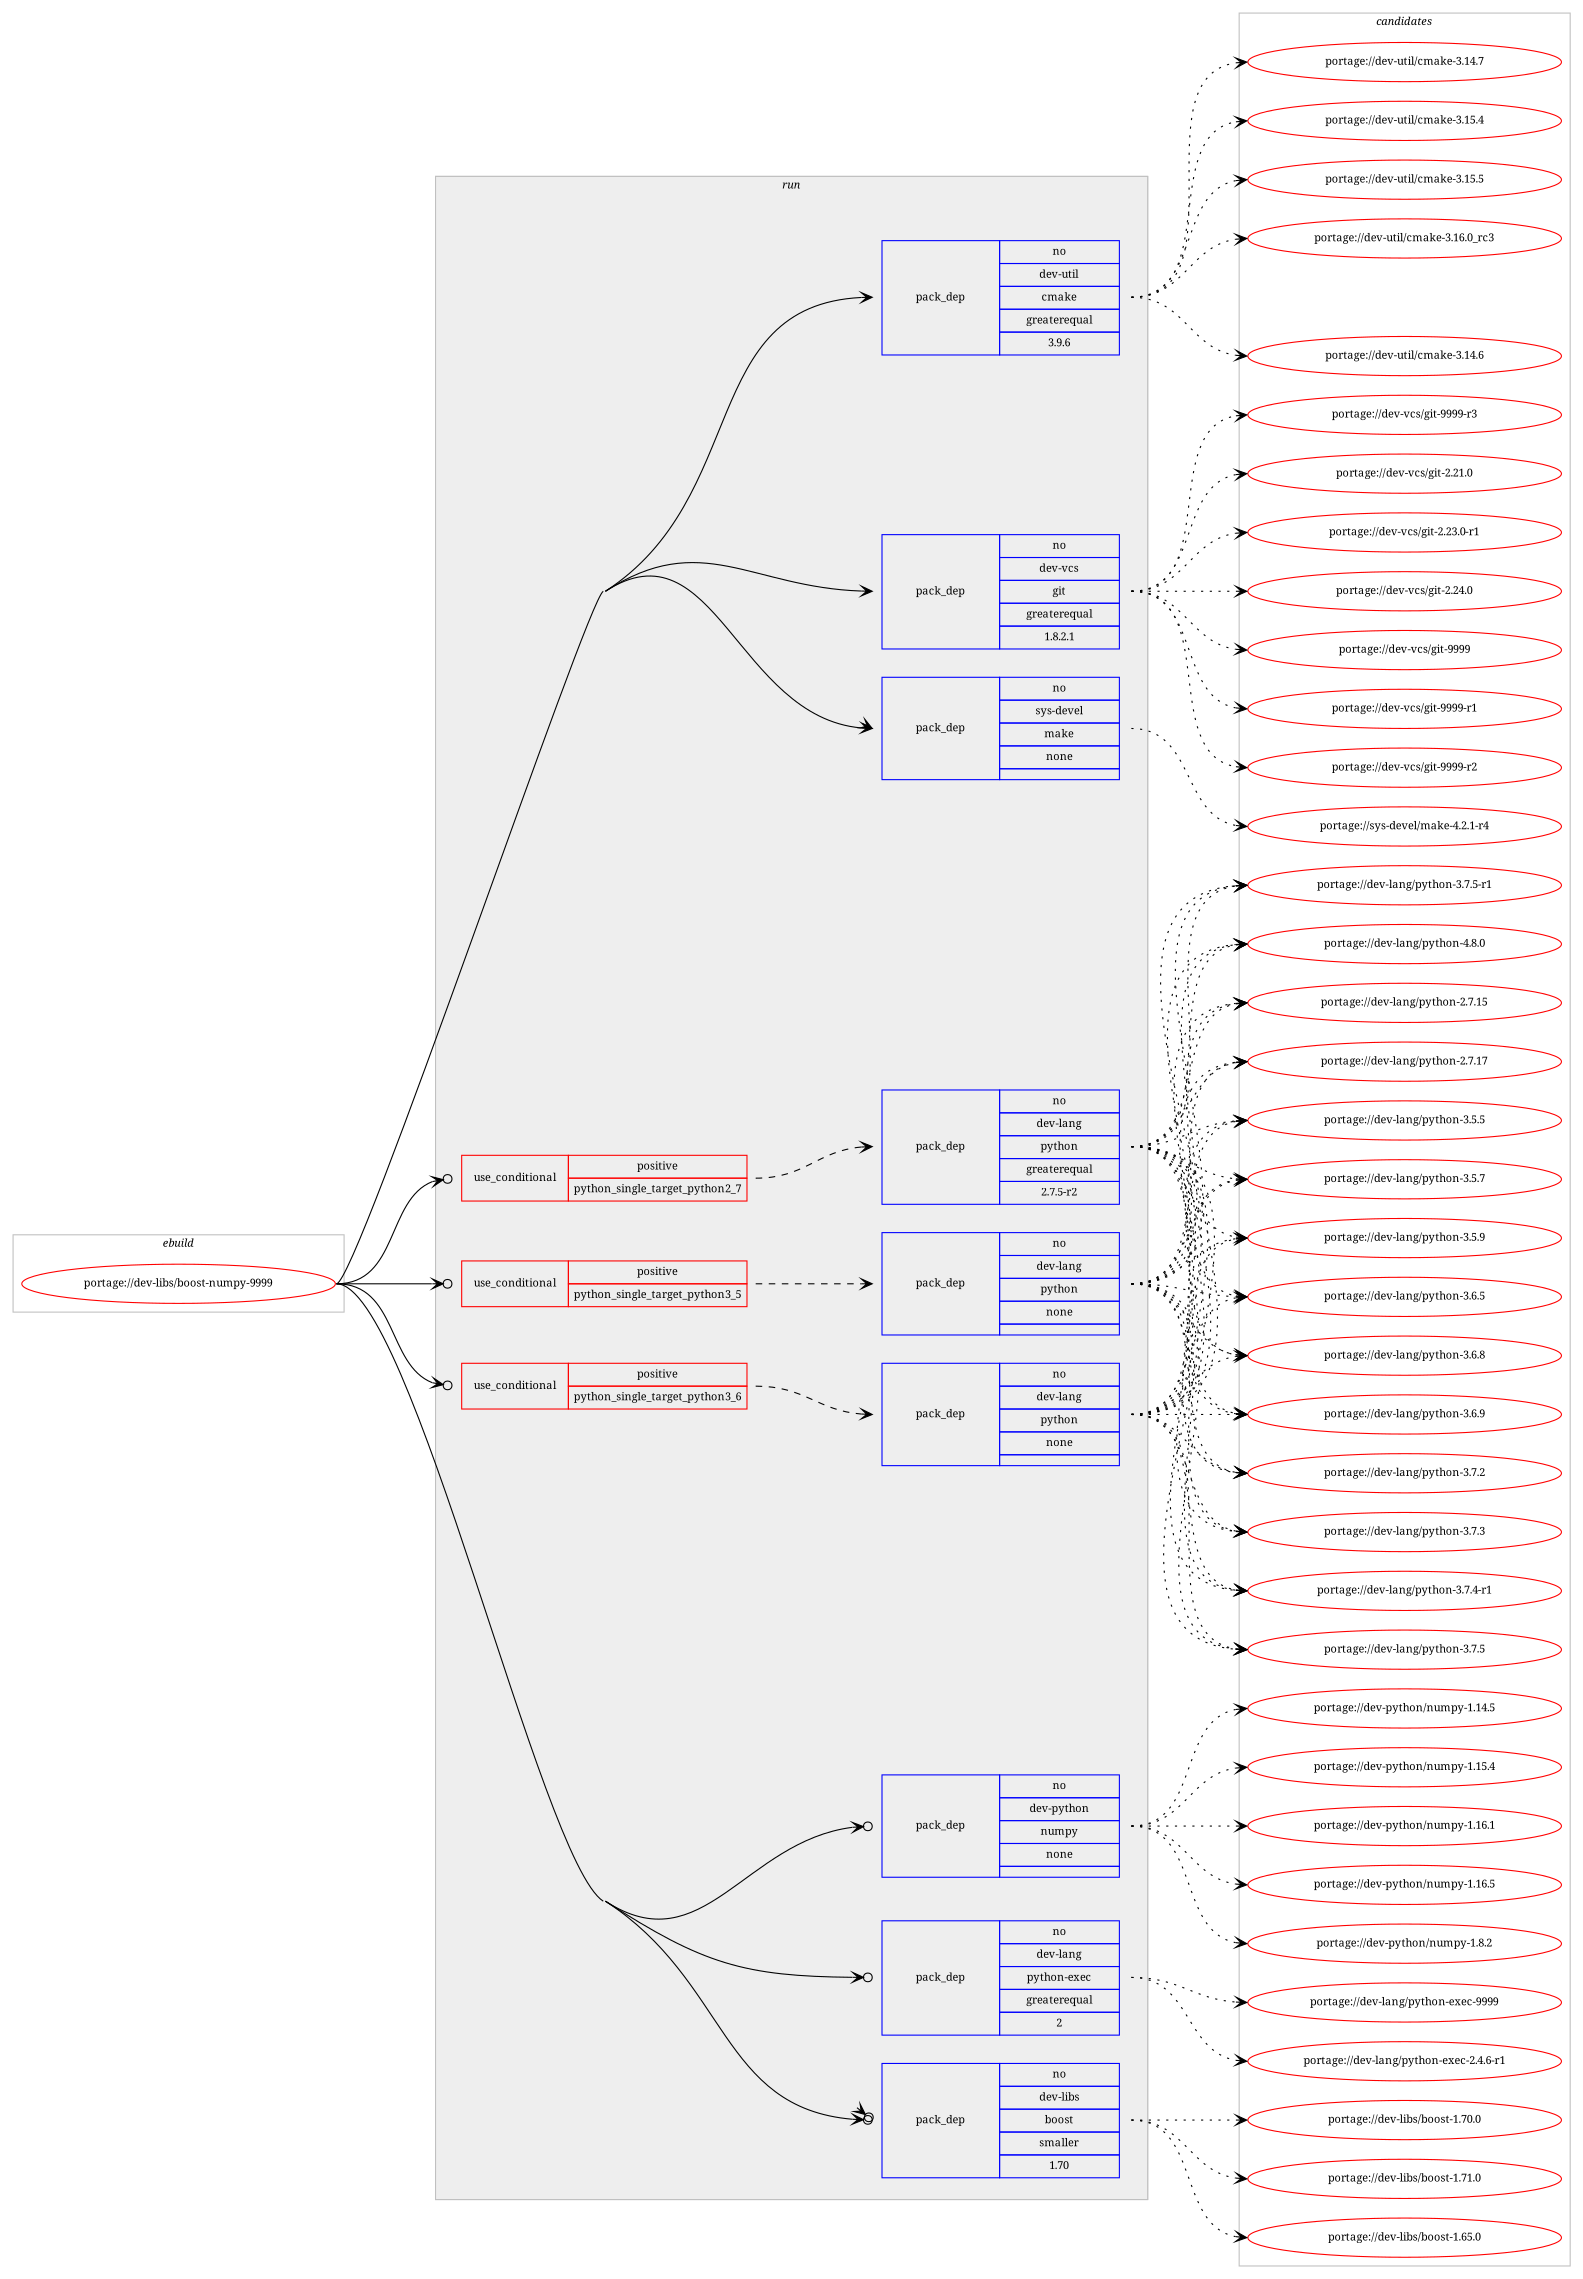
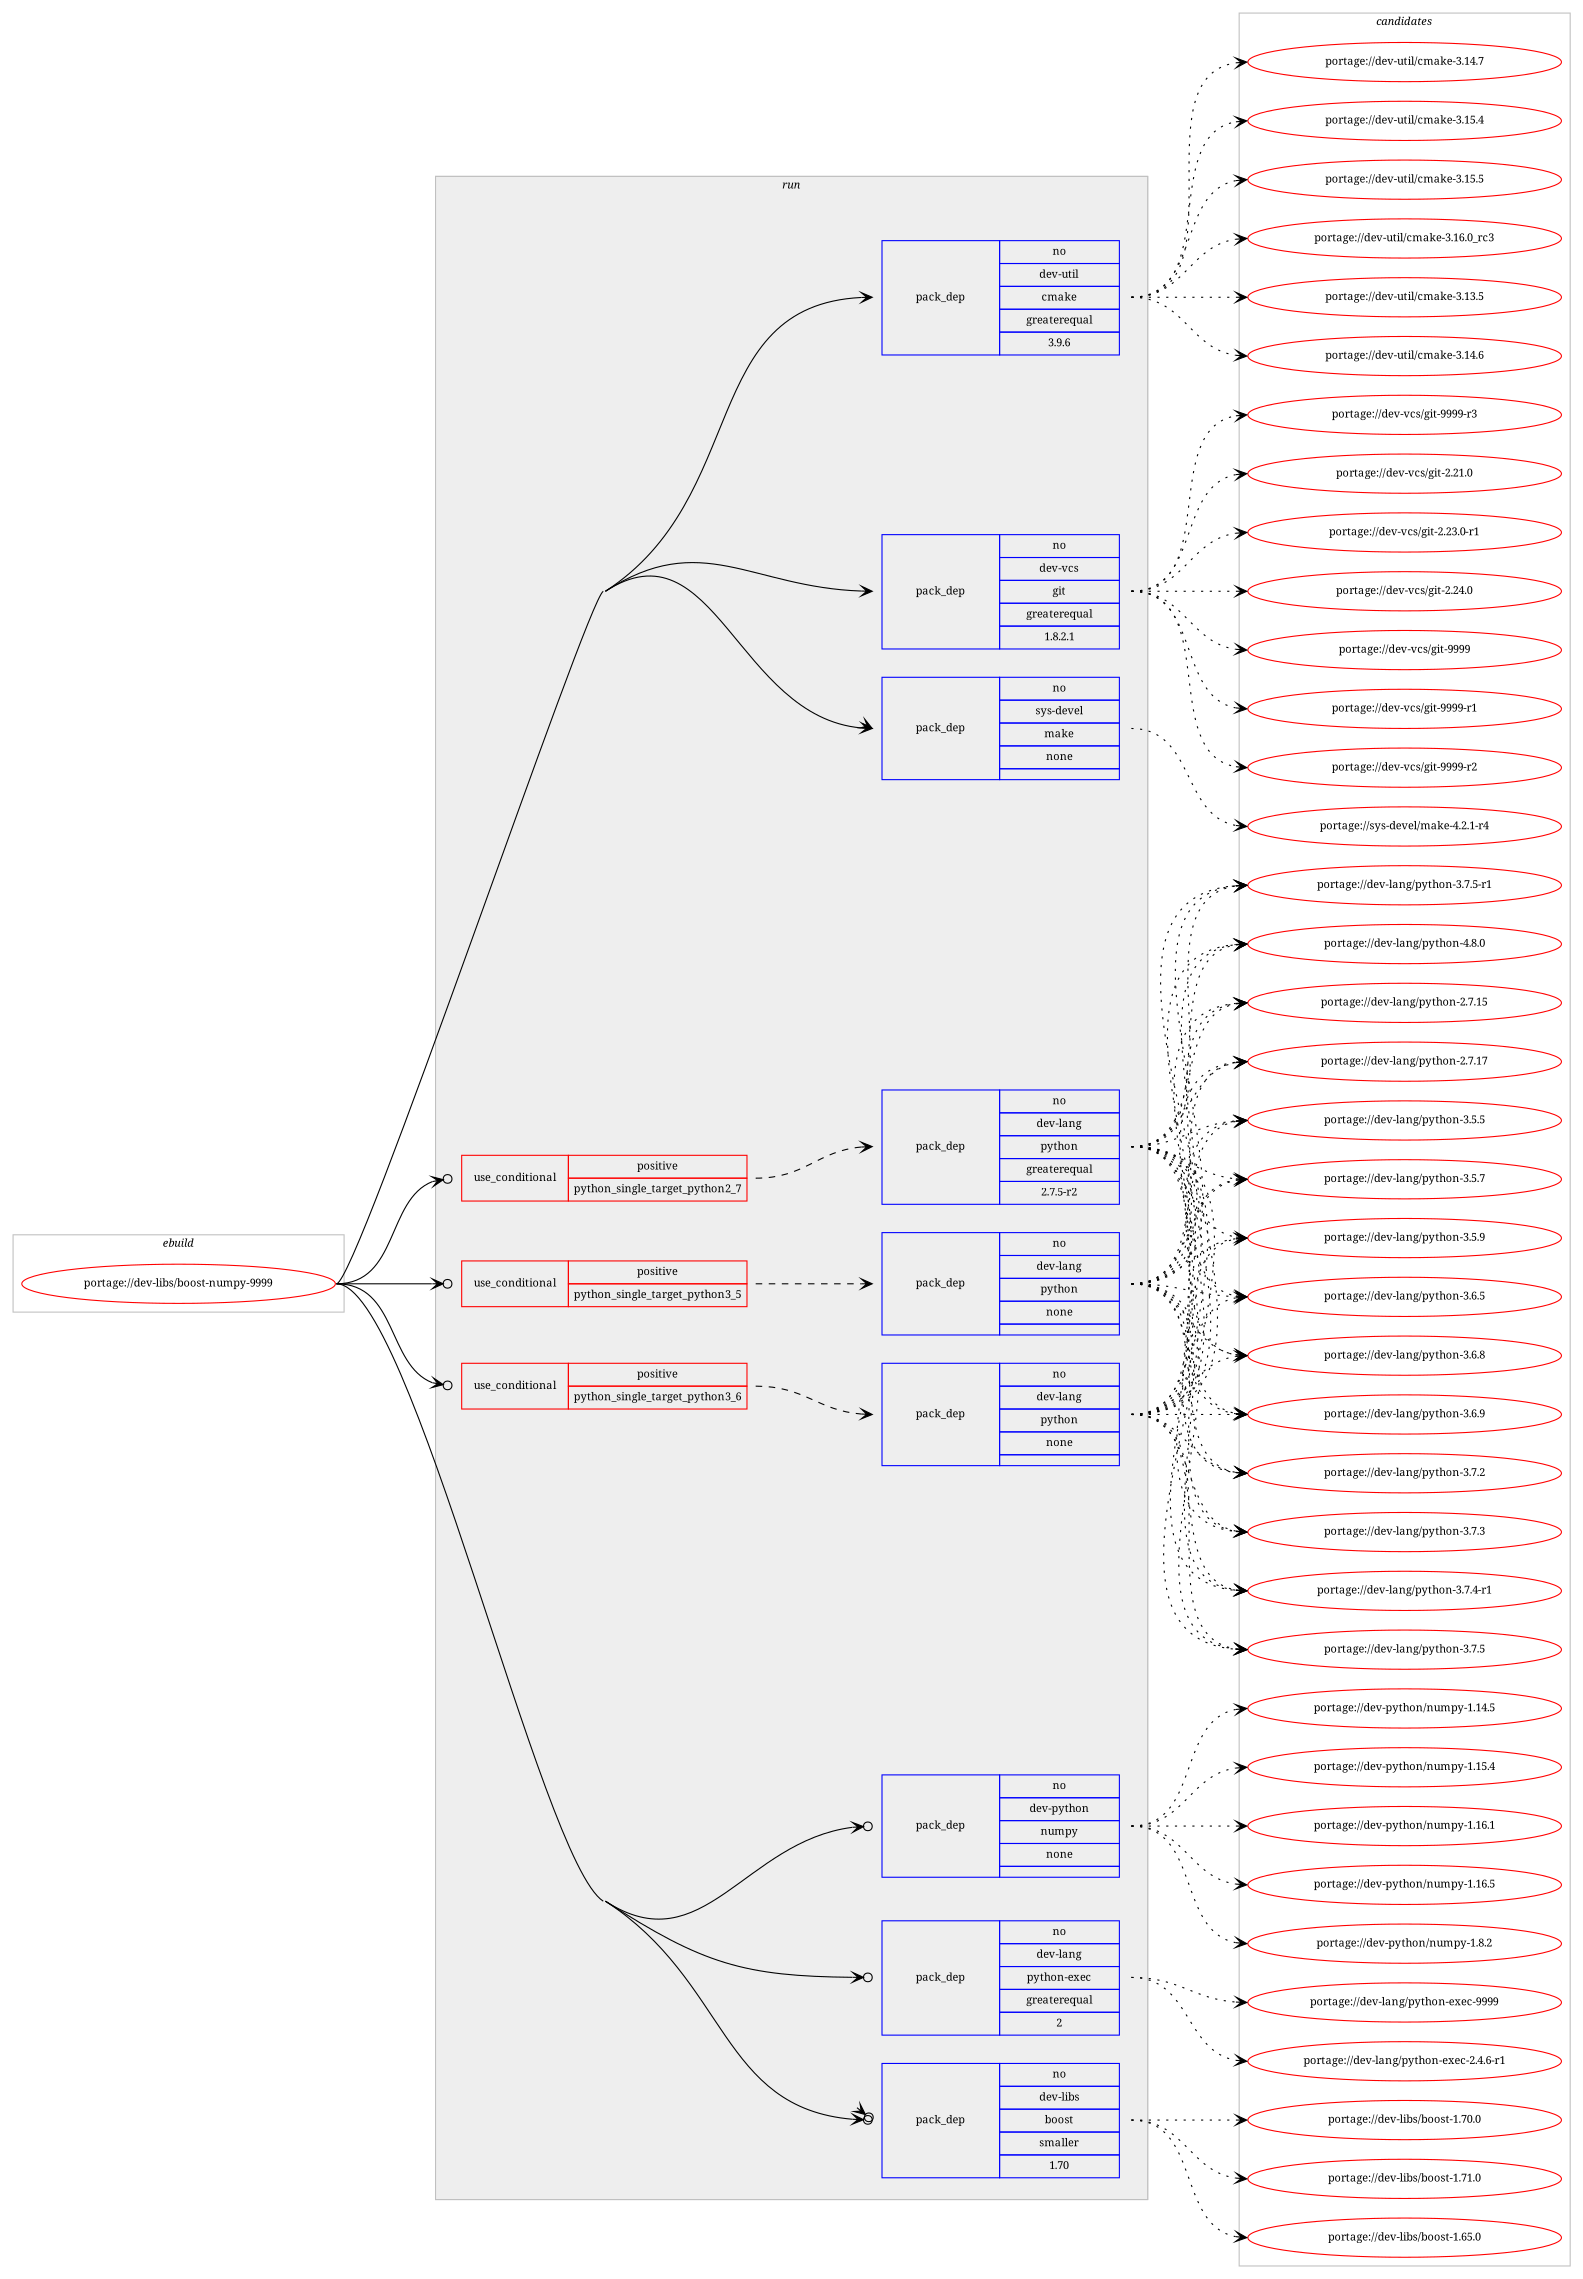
none -> (1405, 297)
